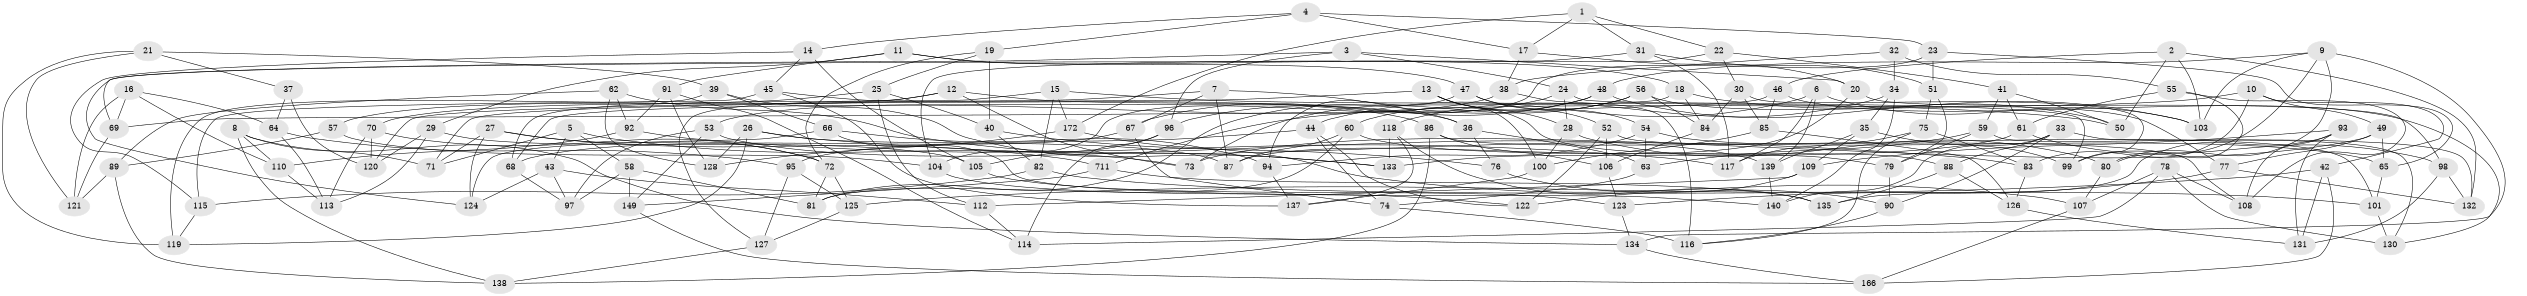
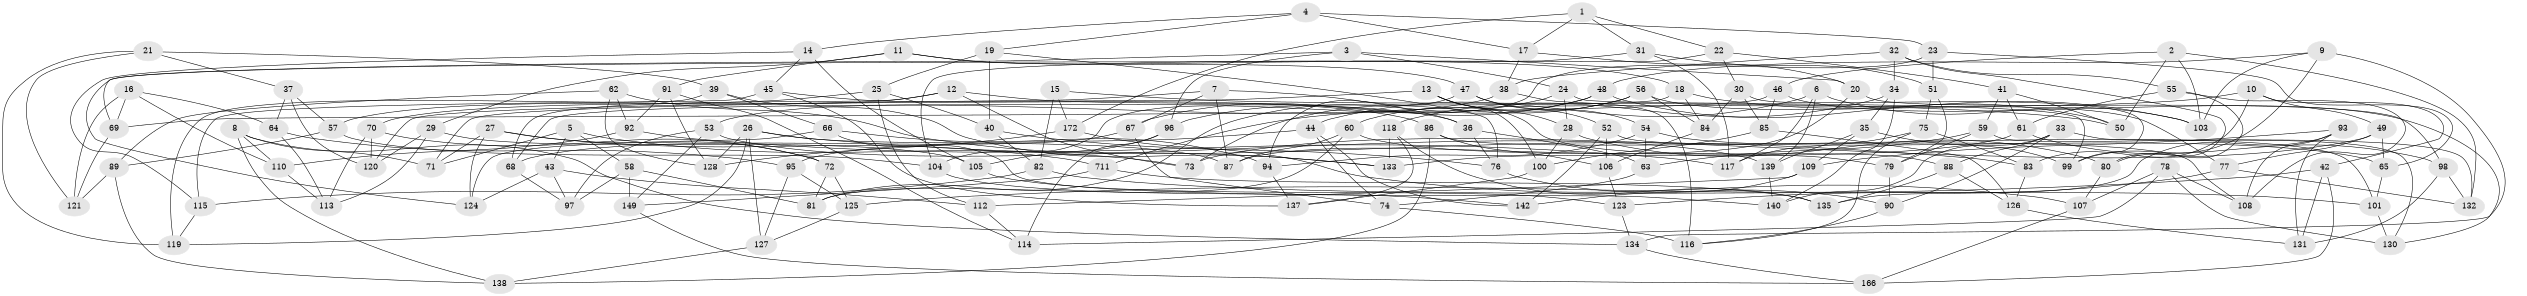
(863, 78) -> (1267, 82)
(789, 103) -> (754, 185)
none -> (313, 112)
(2317, 126) -> (2107, 94)
(1523, 206) -> (1523, 206)
